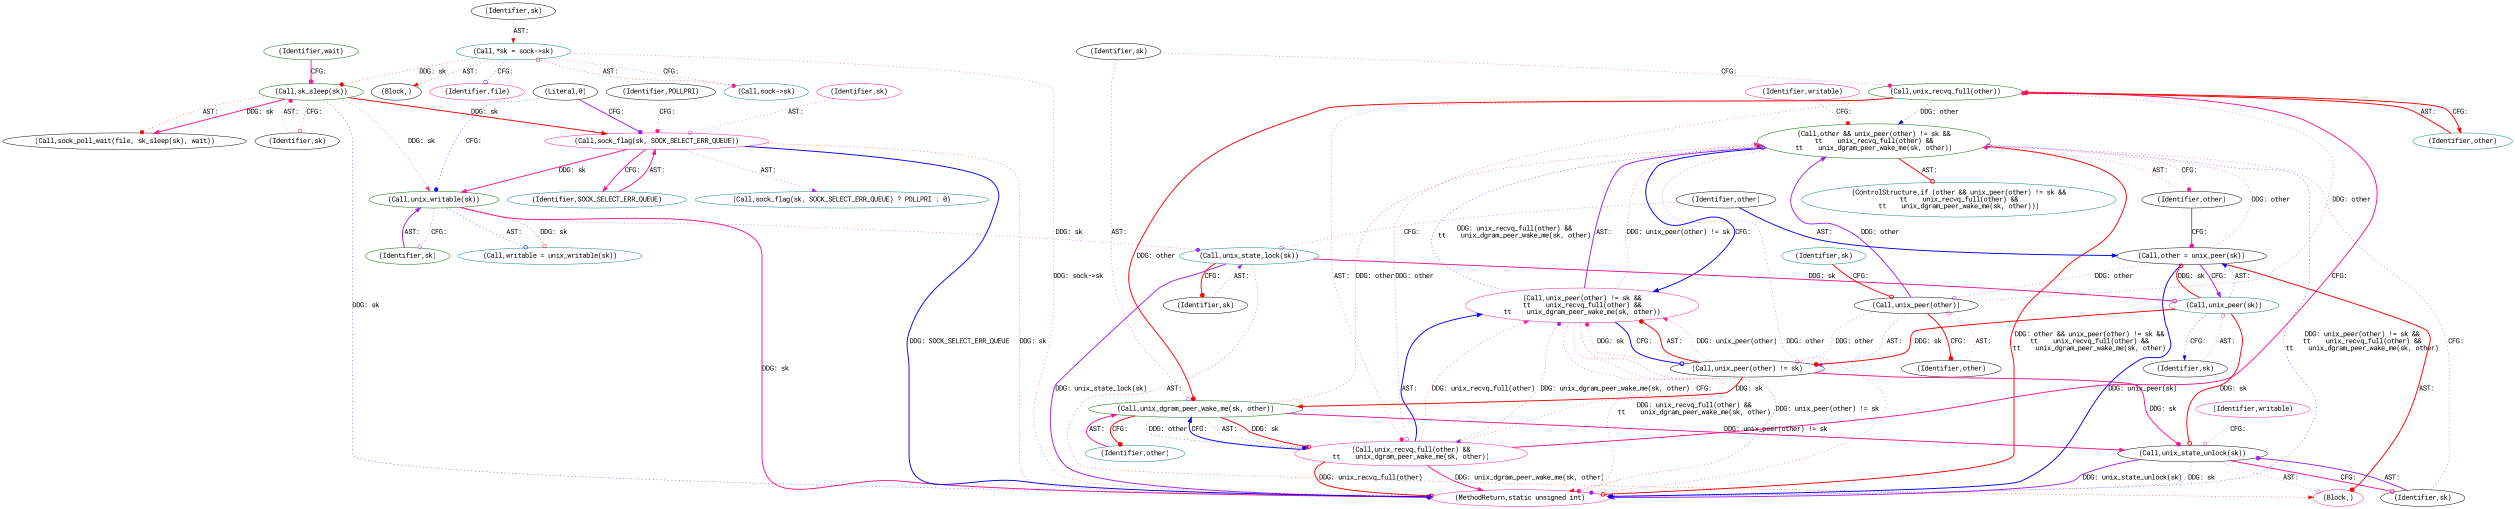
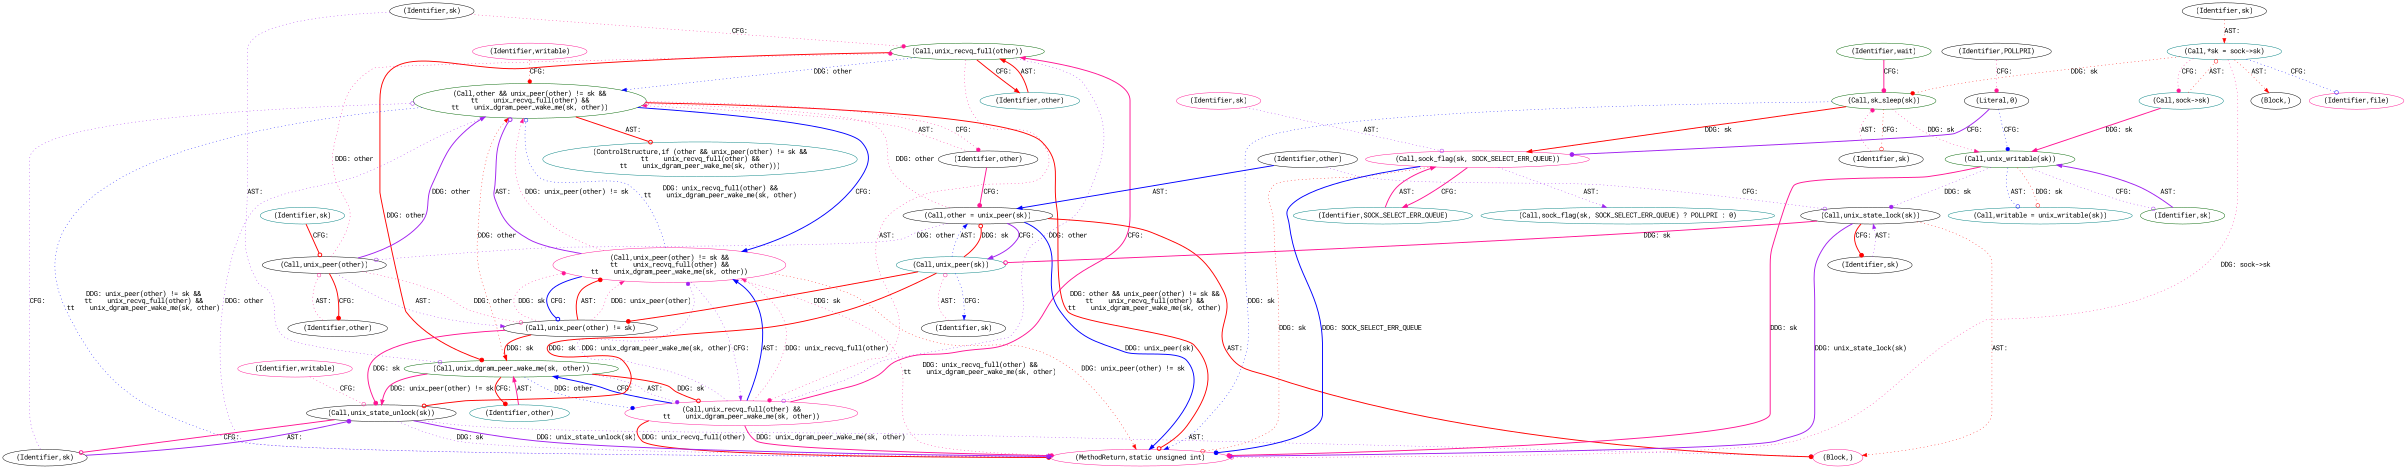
(659, 115) -> (1997, 74)
(125, 141) -> none
(547, 170) -> (2099, 129)
(1249, 256) -> (1870, 216)
